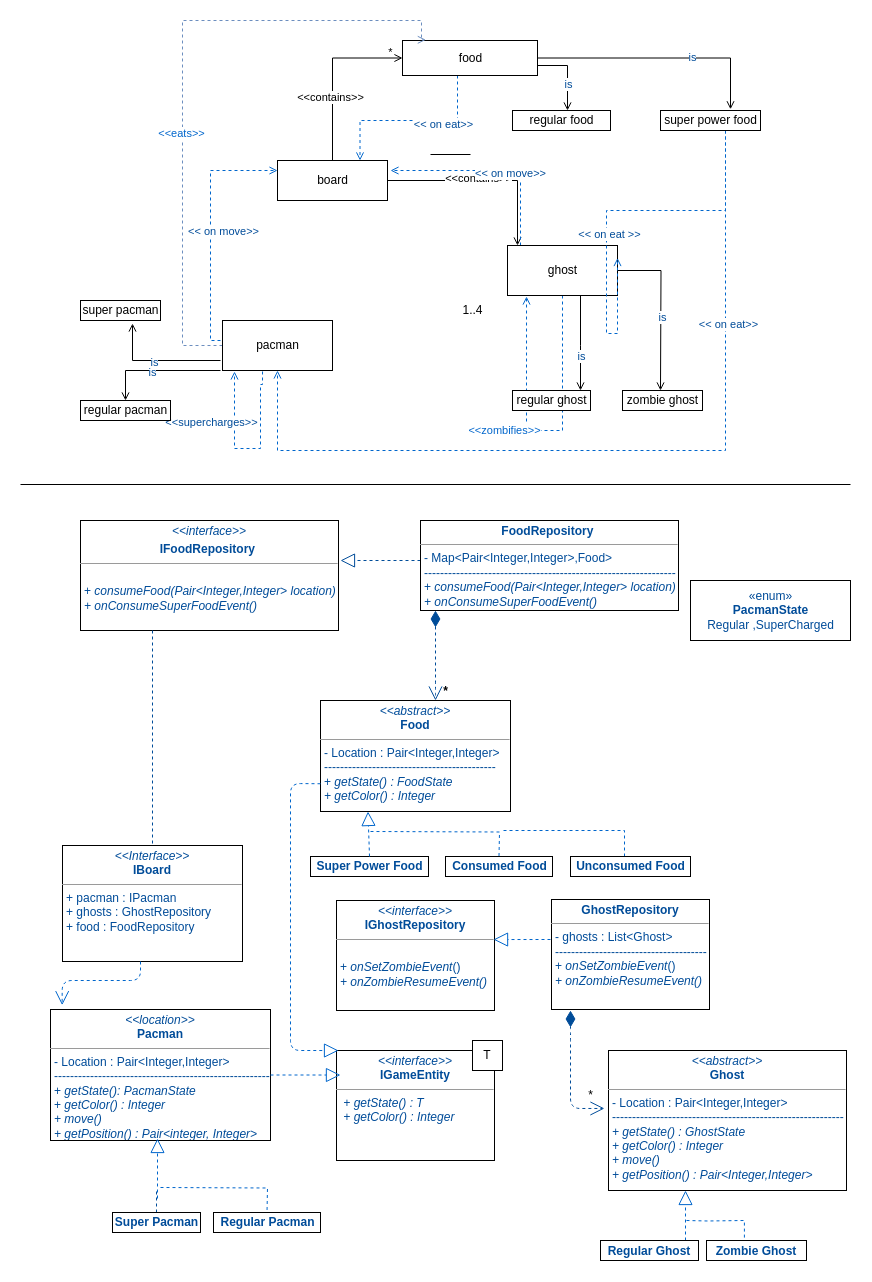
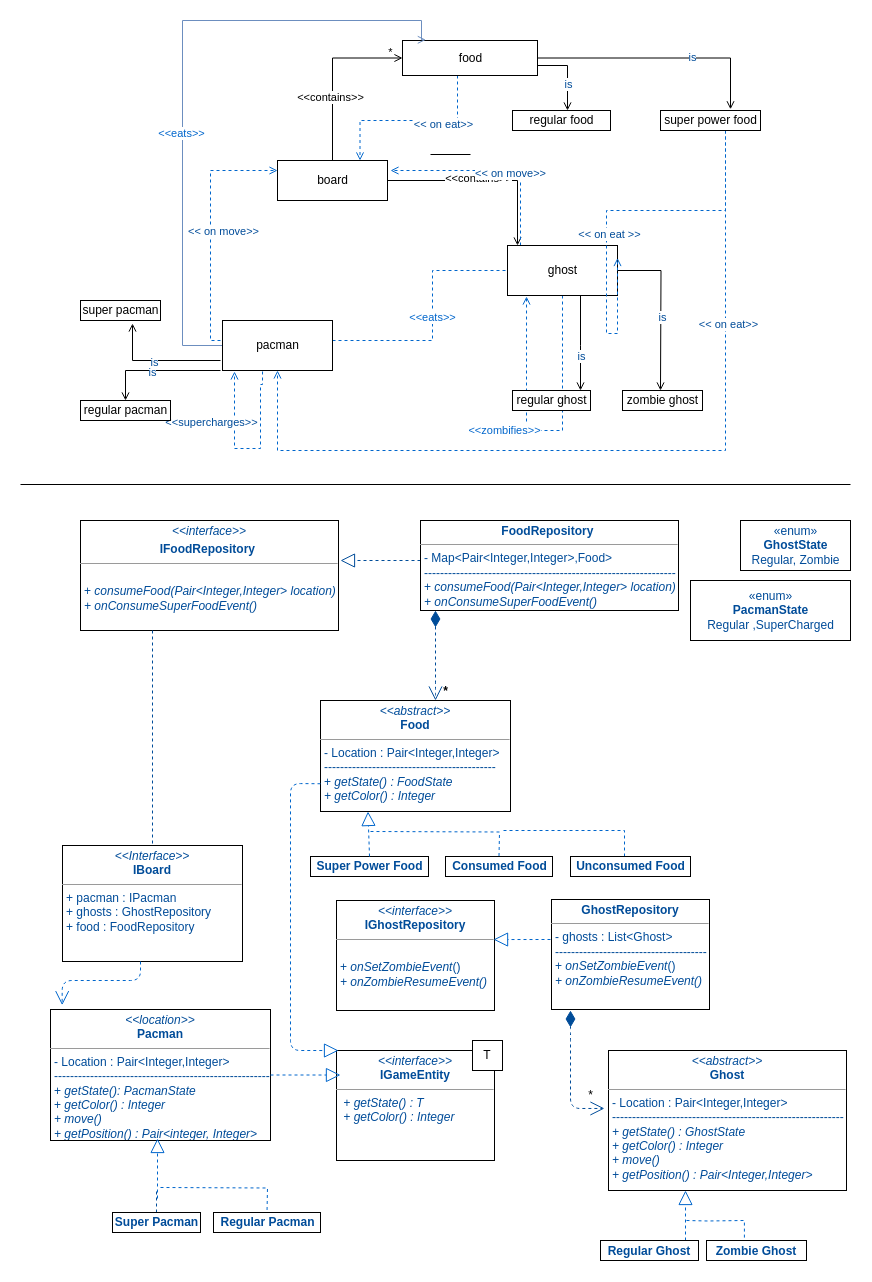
(259, 21) -> (259, 21)
(473, 311) -> none
none -> (433, 319)
none -> (796, 546)
